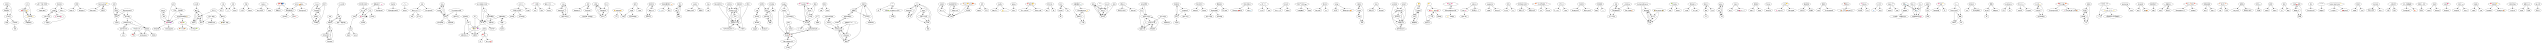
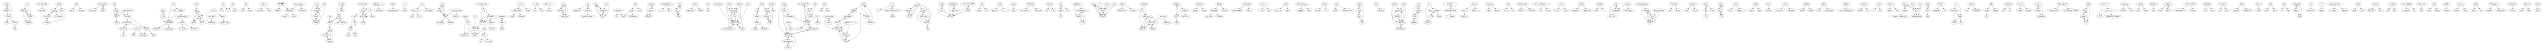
none -> (342, 10)
(1371, 10) -> none
none -> (2123, 10)
none -> (355, 23)
